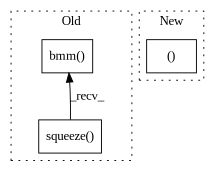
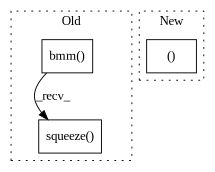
(70, 101) -> (35, 92)
